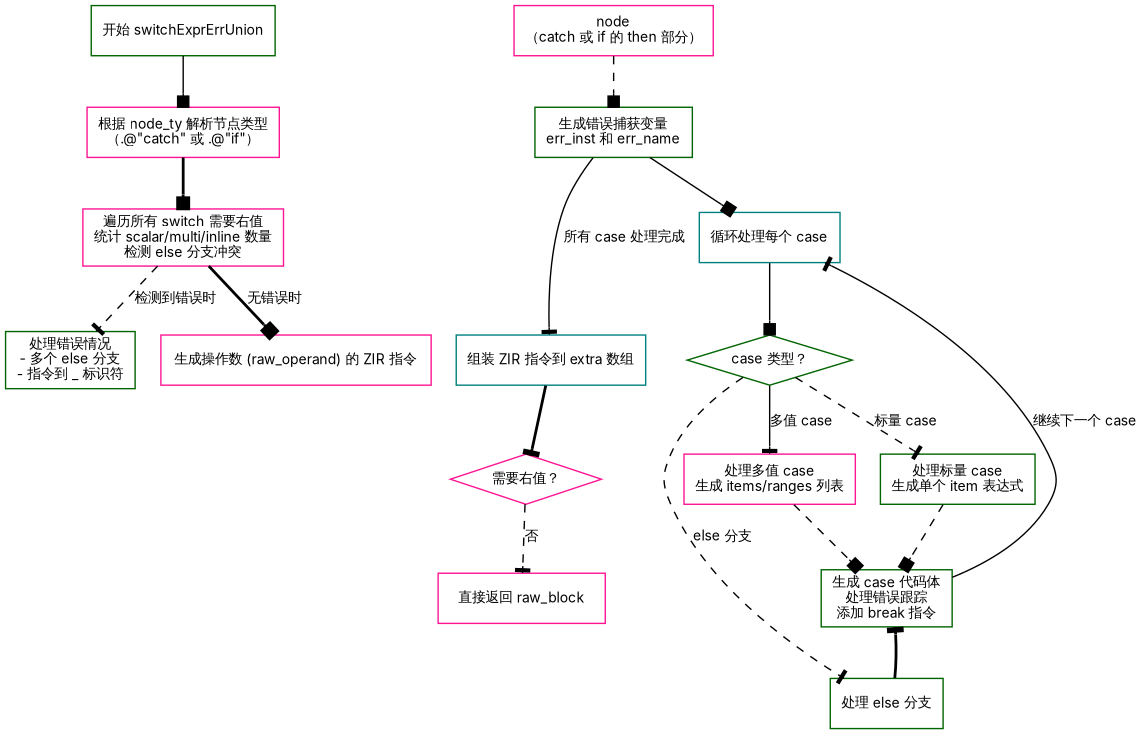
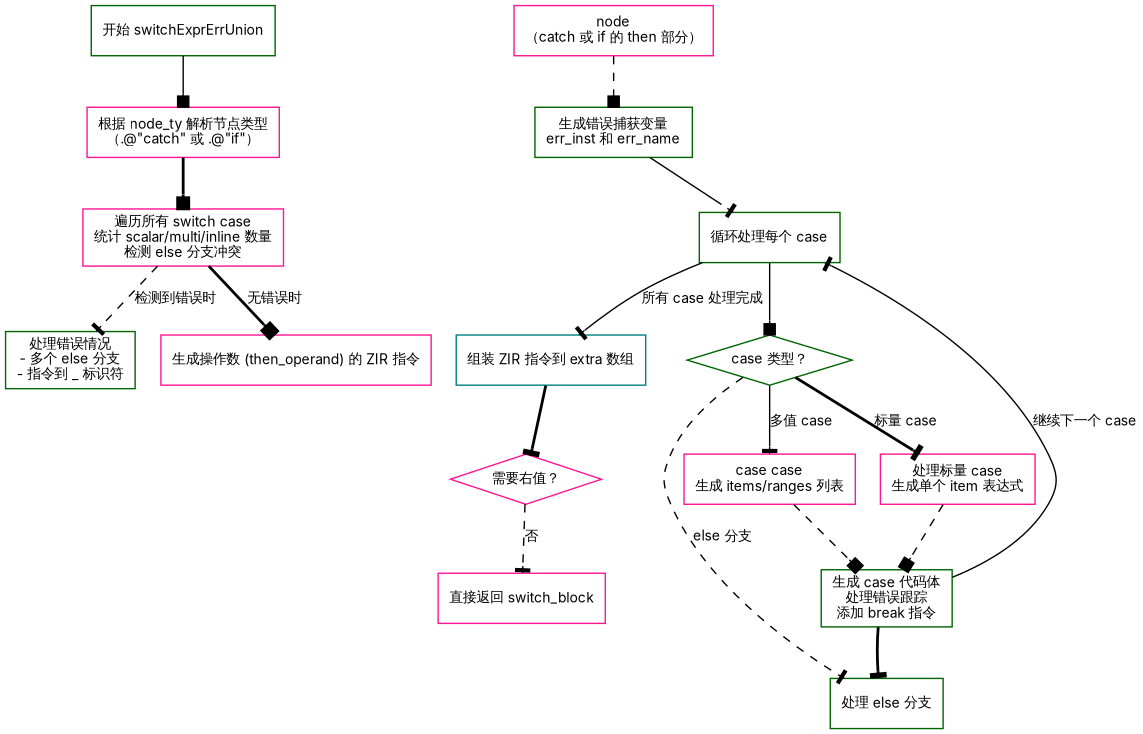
(686, 181) -> (686, 181)
(183, 238) -> (183, 238)
(556, 238) -> (641, 292)
(770, 238) -> (770, 238)
(296, 360) -> (296, 360)
(854, 414) -> (854, 414)
(770, 479) -> (770, 479)
(958, 479) -> (958, 479)
(522, 598) -> (522, 598)
(896, 656) -> (877, 649)
